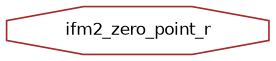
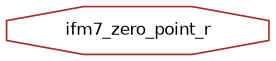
(138, 31) -> (138, 31)
